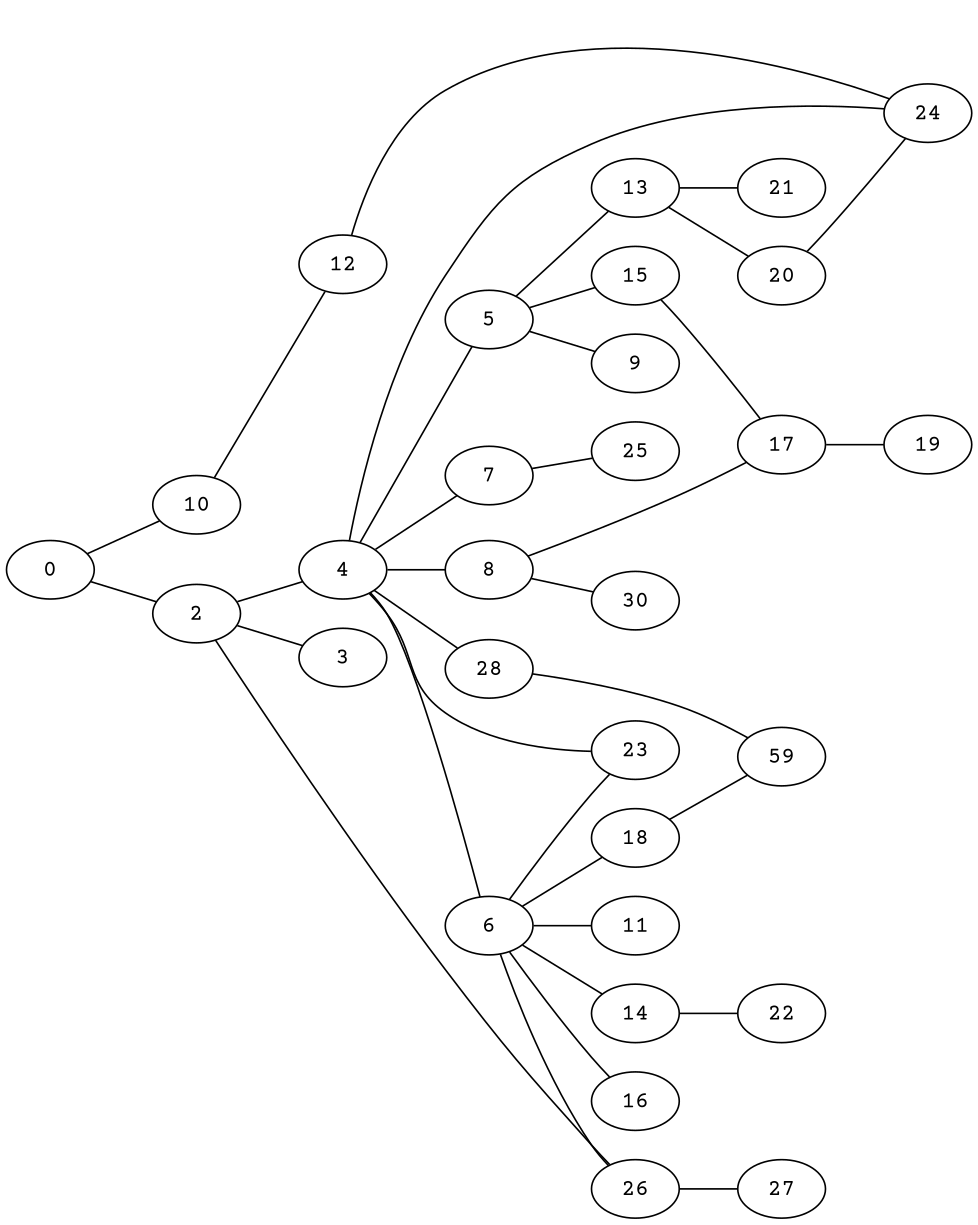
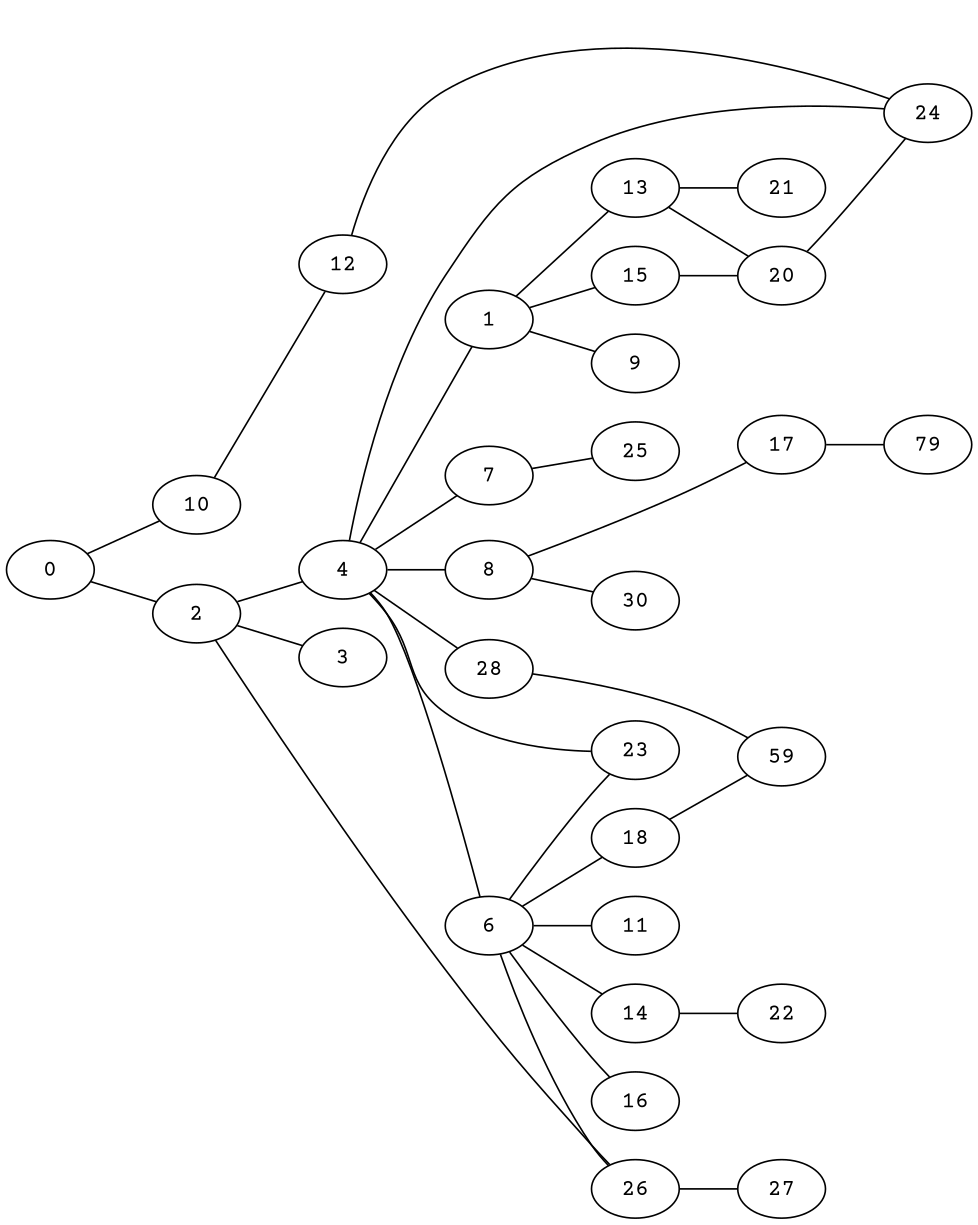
(489, 320) -> (489, 320)
(712, 358) -> (709, 276)
(928, 445) -> (928, 445)
